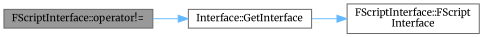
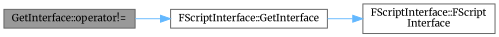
(78, 19) -> (70, 19)
(250, 19) -> (249, 19)
